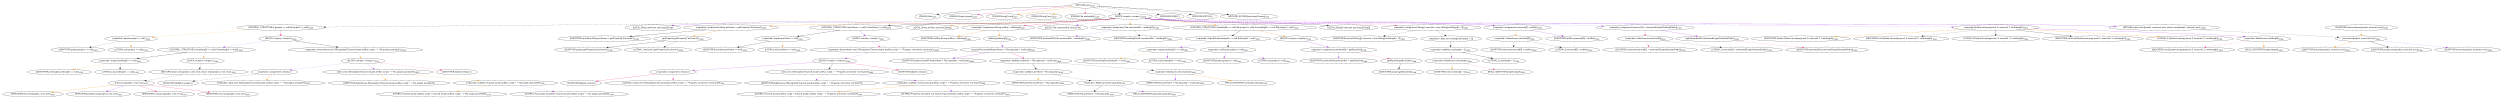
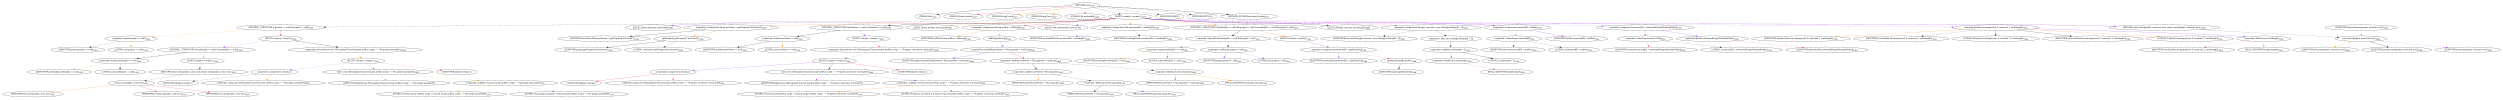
(1452, 72) -> none
(99, 94) -> none
